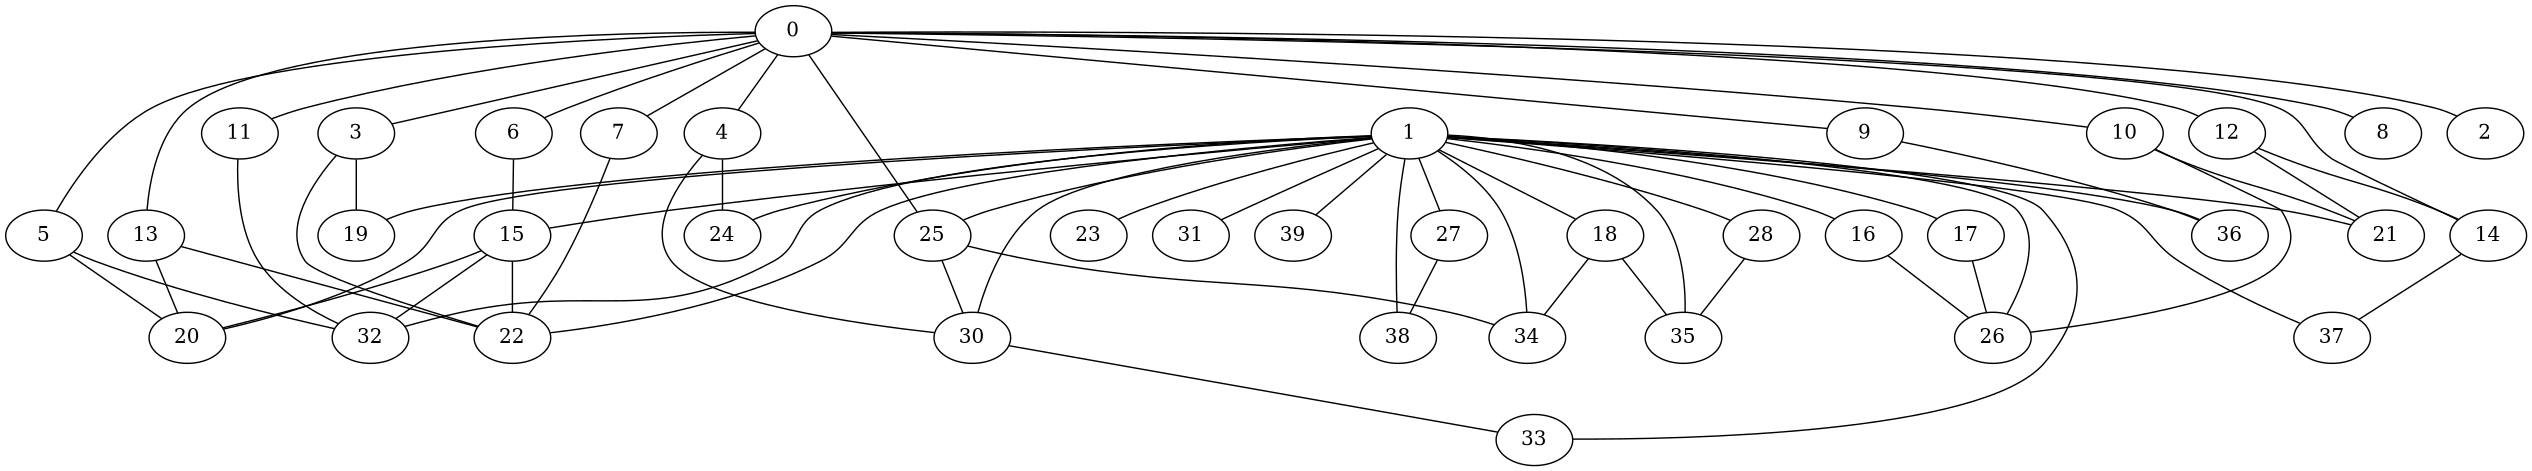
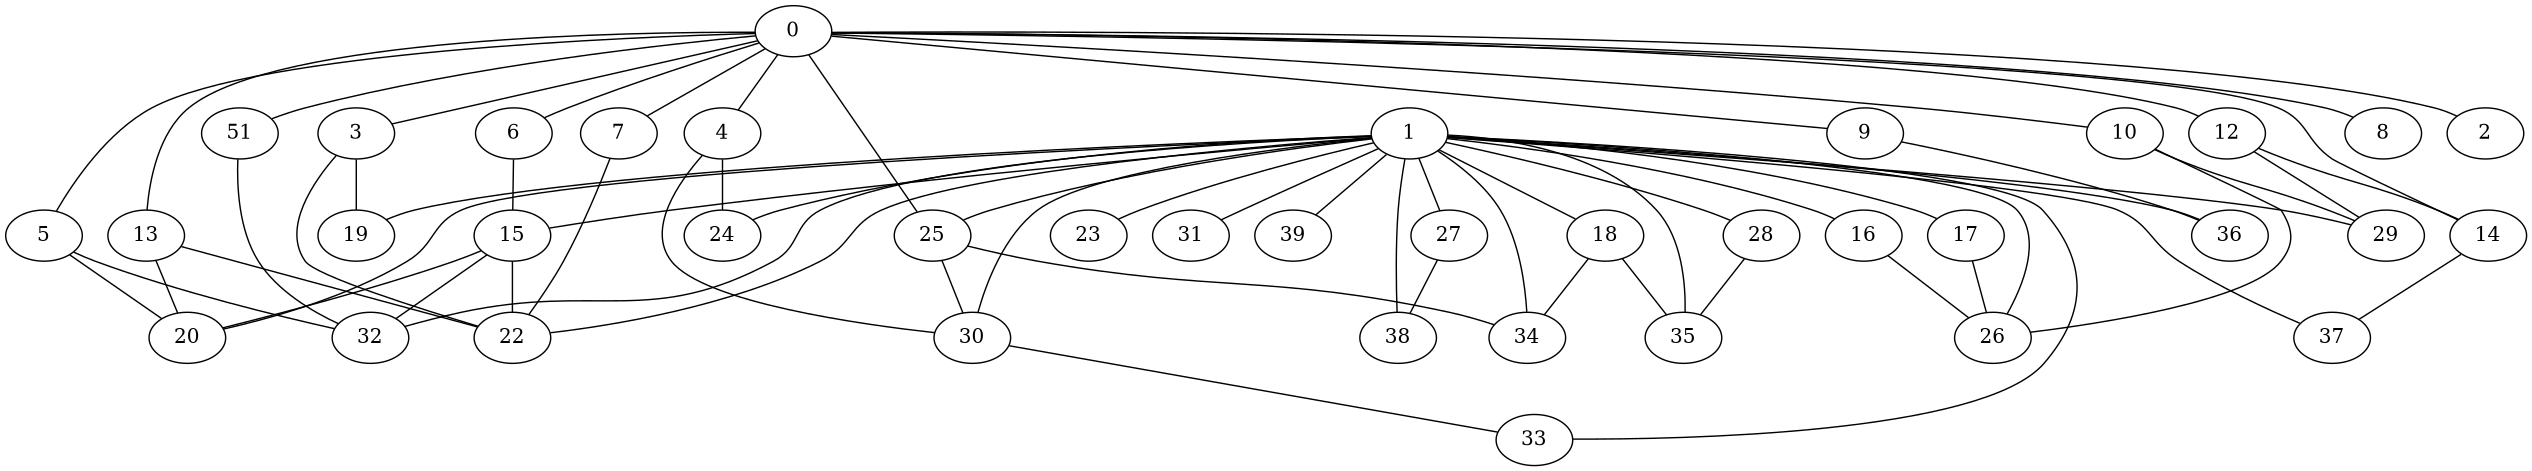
(240, 133) -> (240, 133)
(2386, 236) -> (2386, 236)
